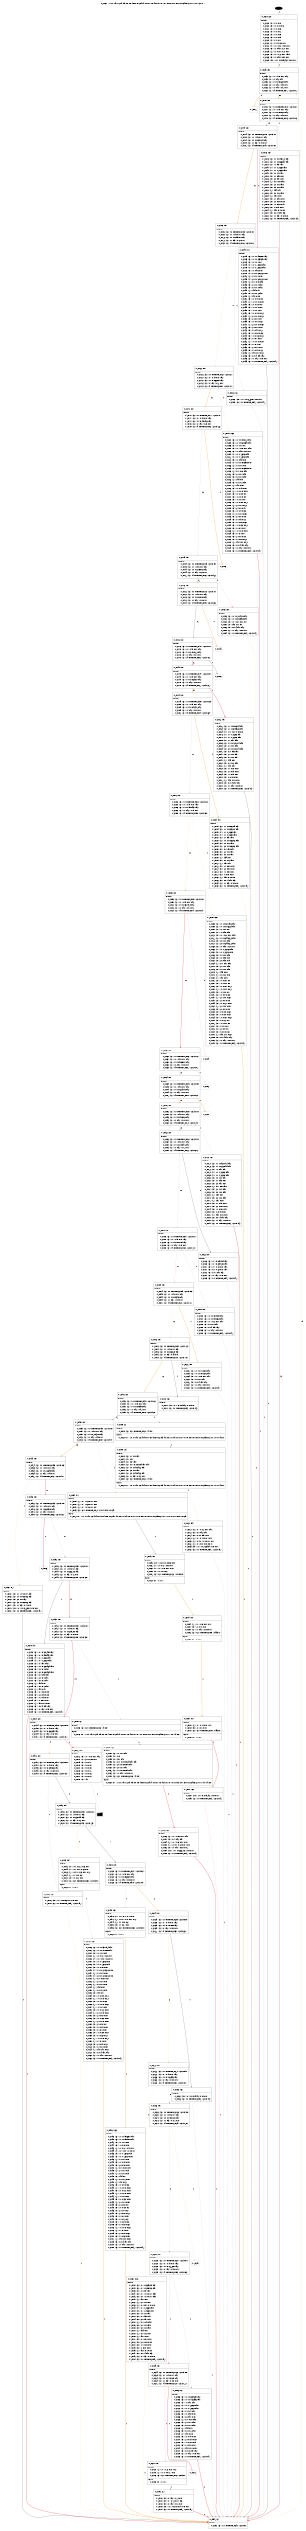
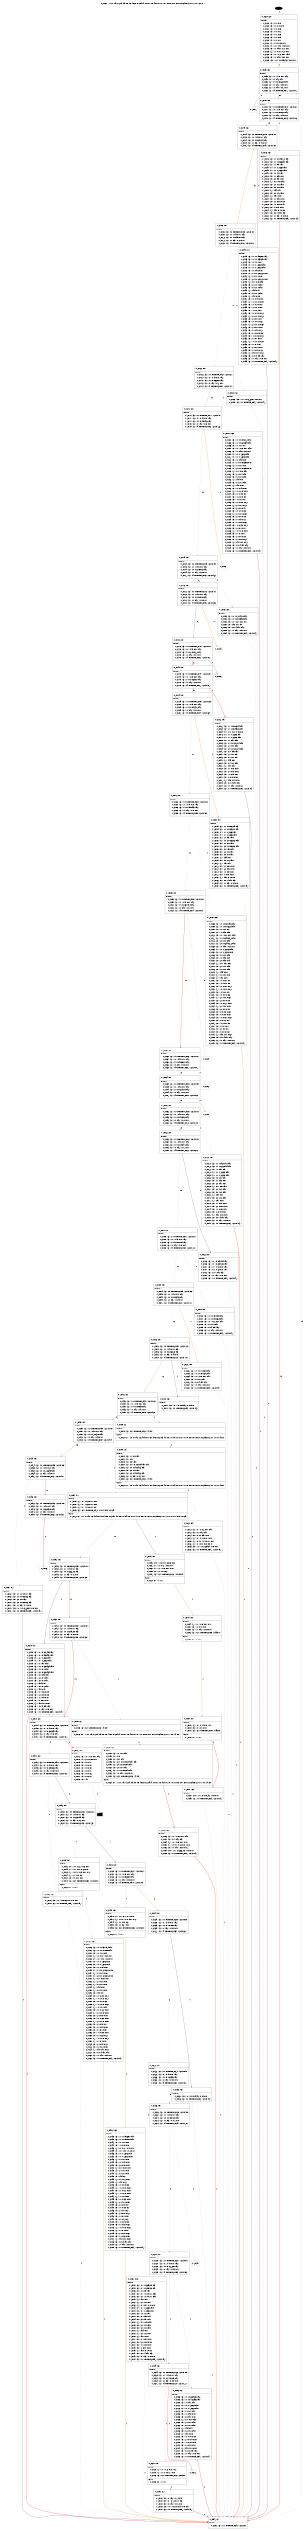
(58, 1537) -> (98, 1538)
(78, 1842) -> (75, 1841)
